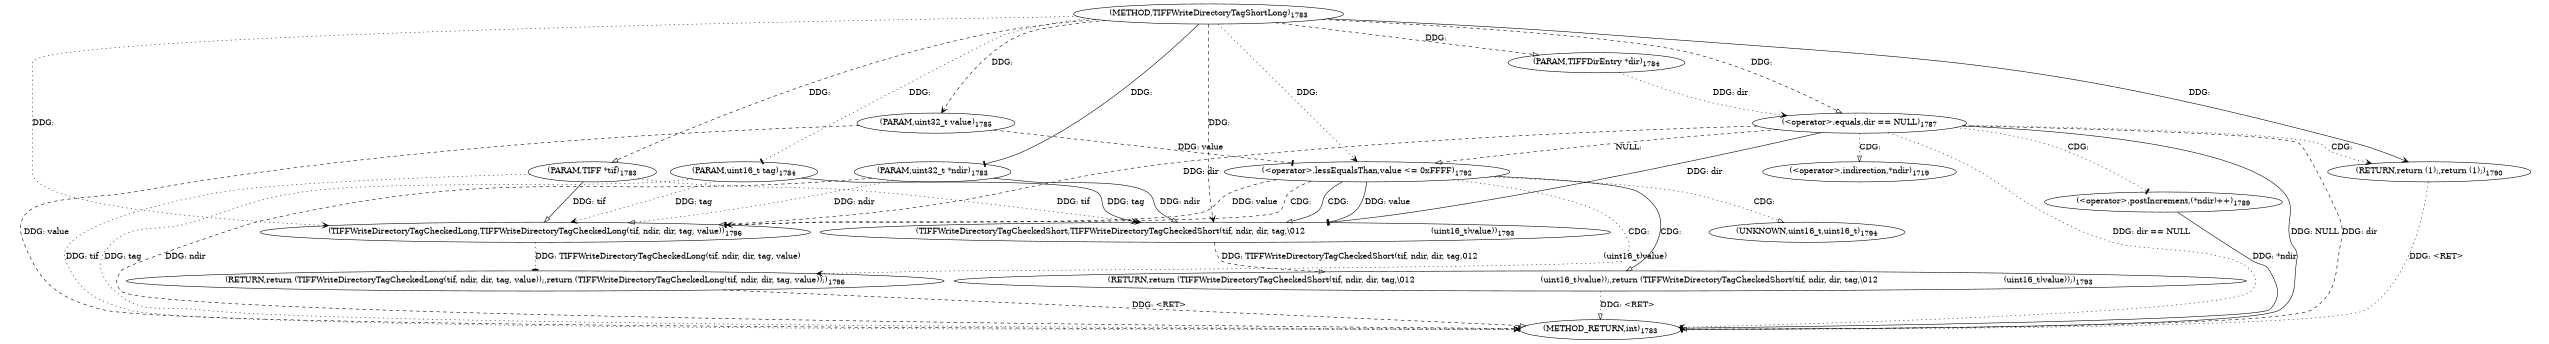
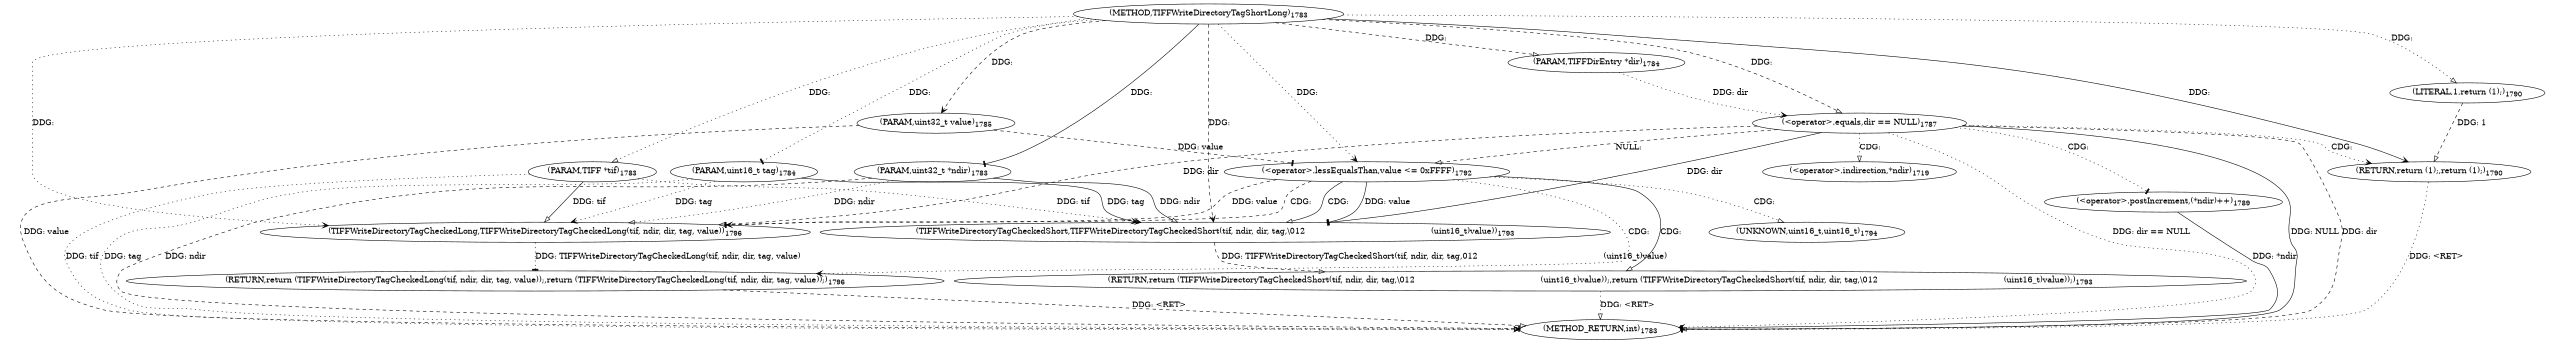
(851, 70) -> (851, 70)
none -> (2467, 93)
